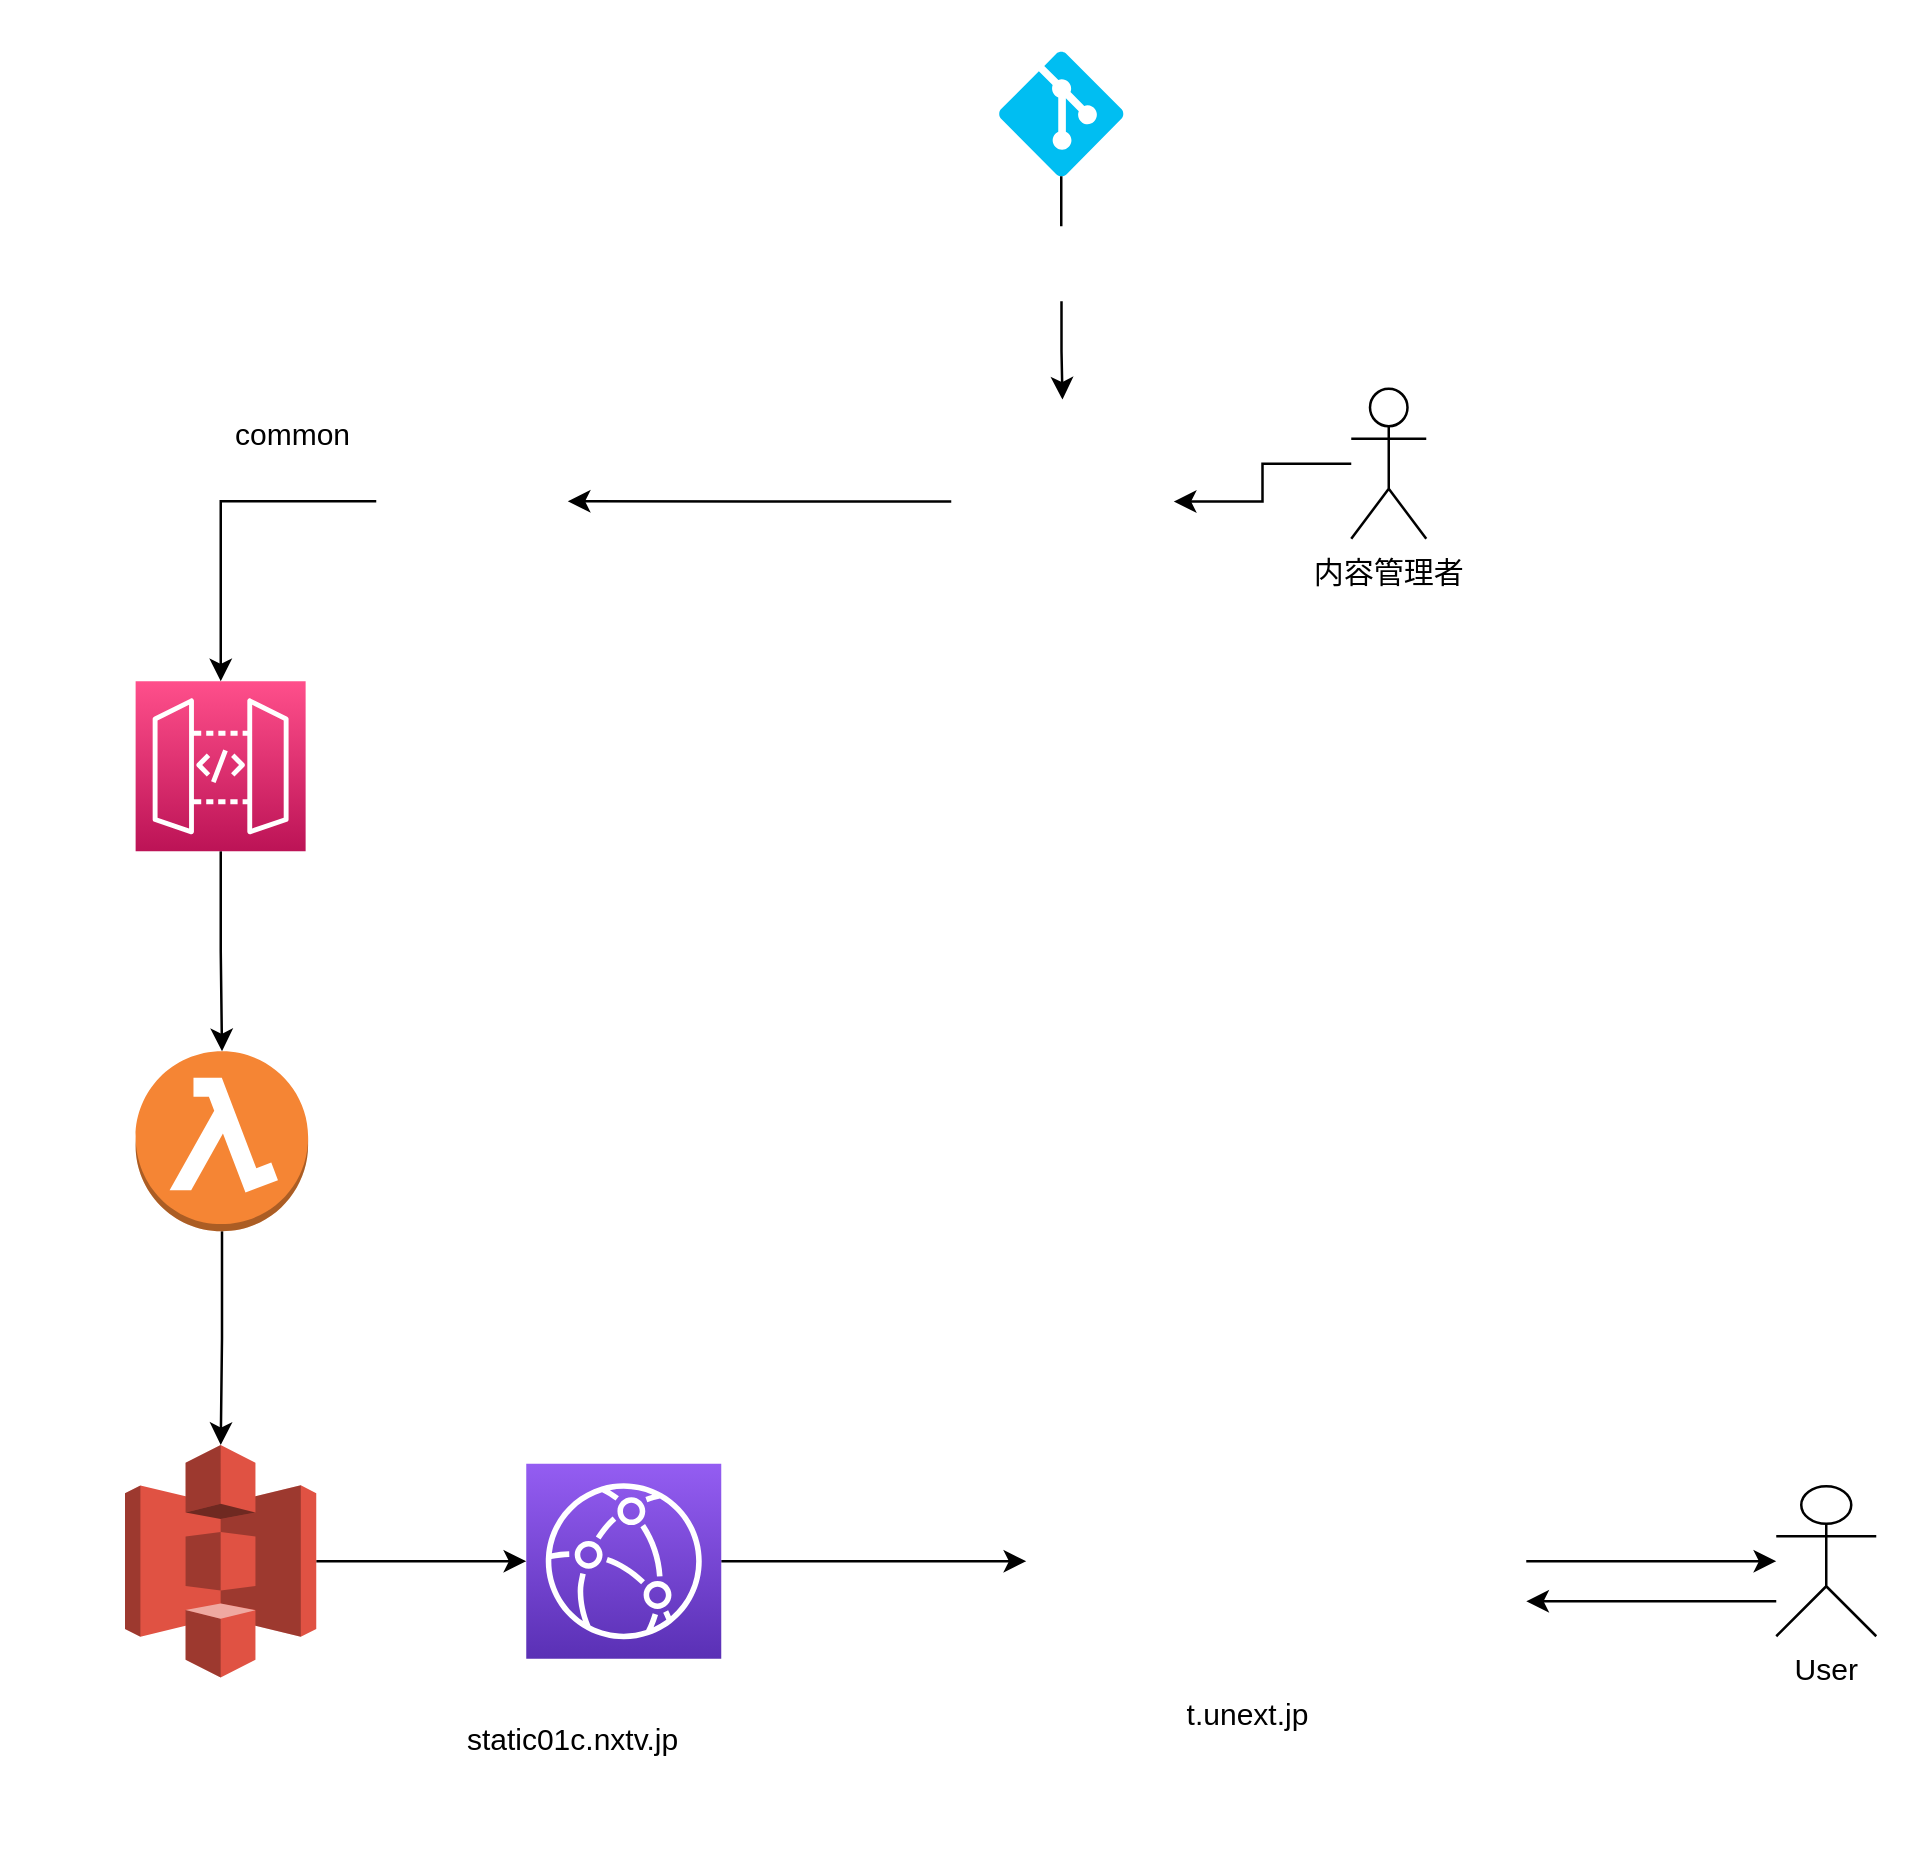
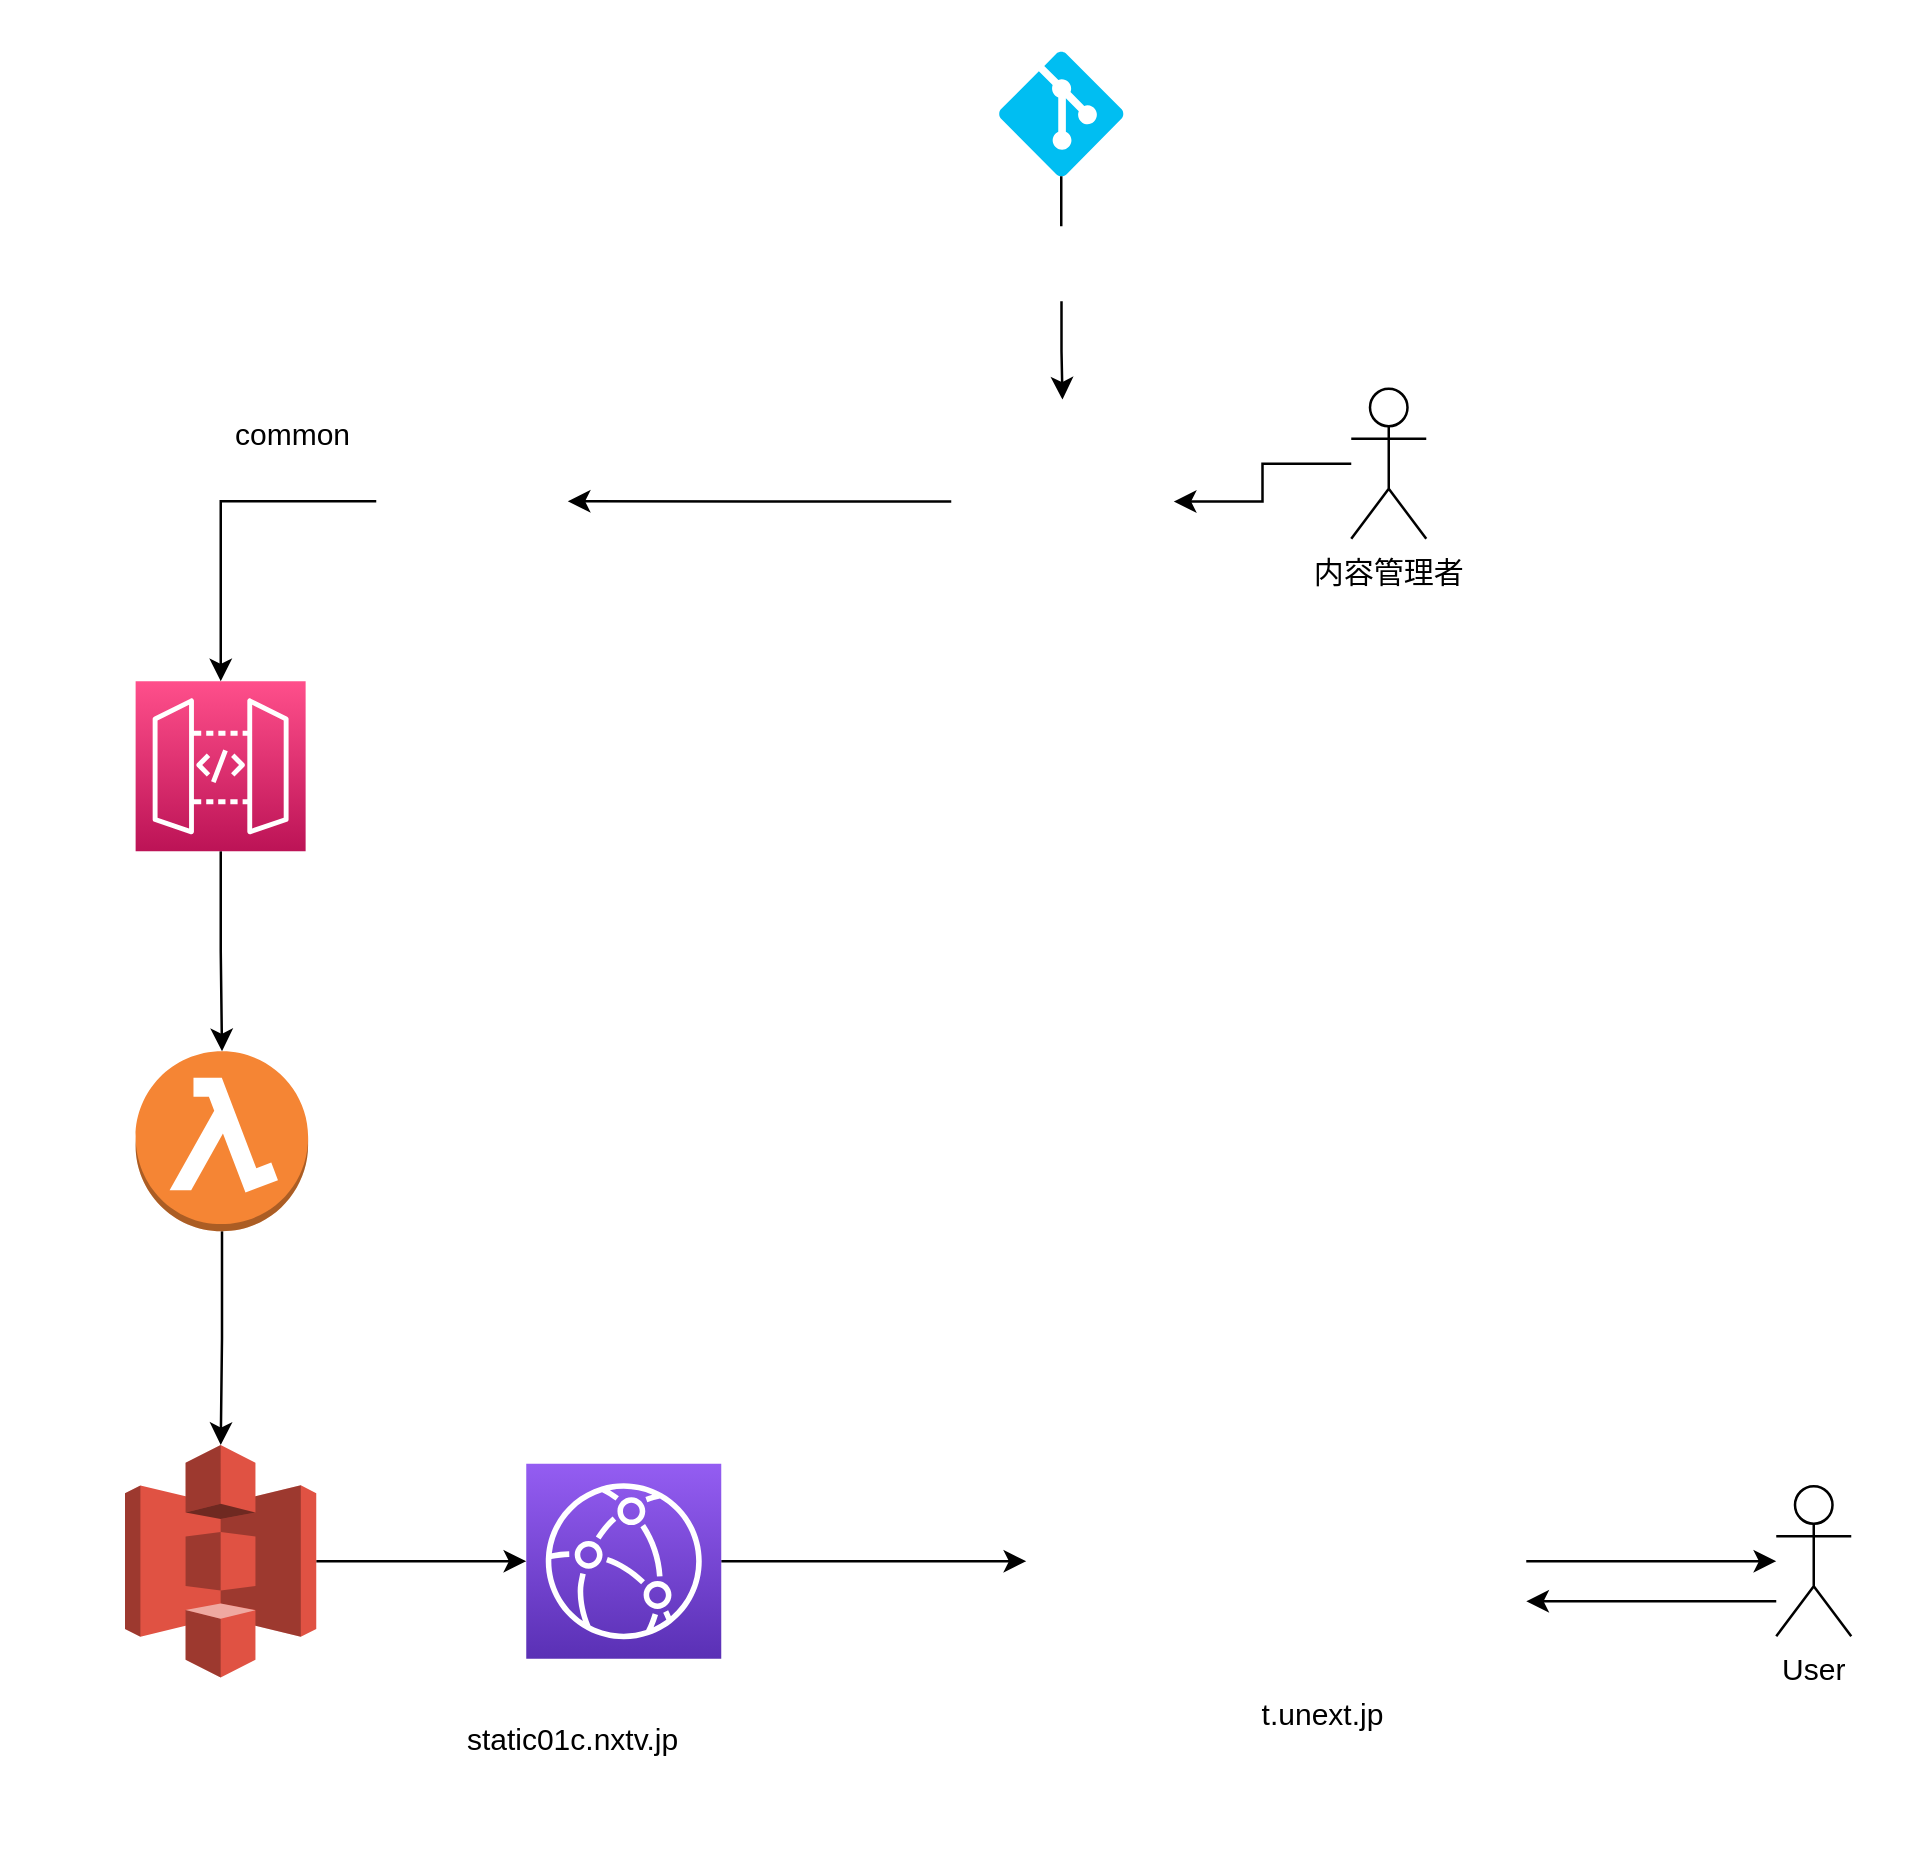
(1826, 1561) -> (1814, 1561)
(1249, 1716) -> (1324, 1716)
